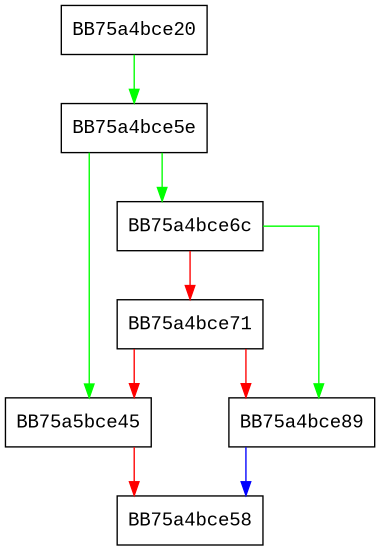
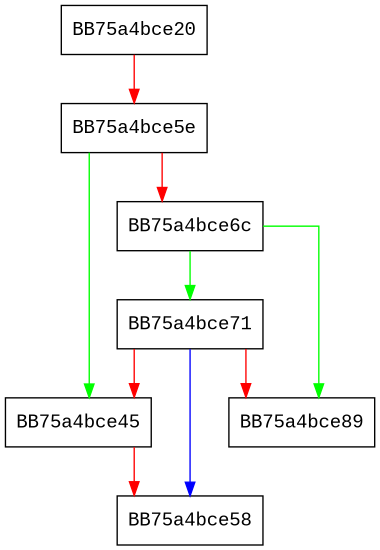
(134, 72) -> (134, 72)
(162, 170) -> (162, 170)
(190, 268) -> (190, 268)
(78, 422) -> (78, 422)
(246, 464) -> (190, 416)
